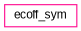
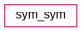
(41, 16) -> (41, 16)
